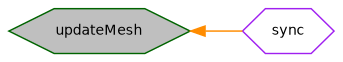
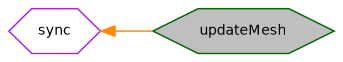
(224, 31) -> (134, 31)
